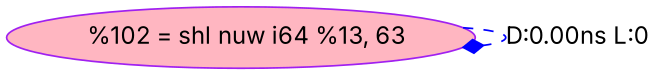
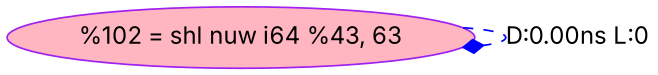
(241, 38) -> (241, 38)
